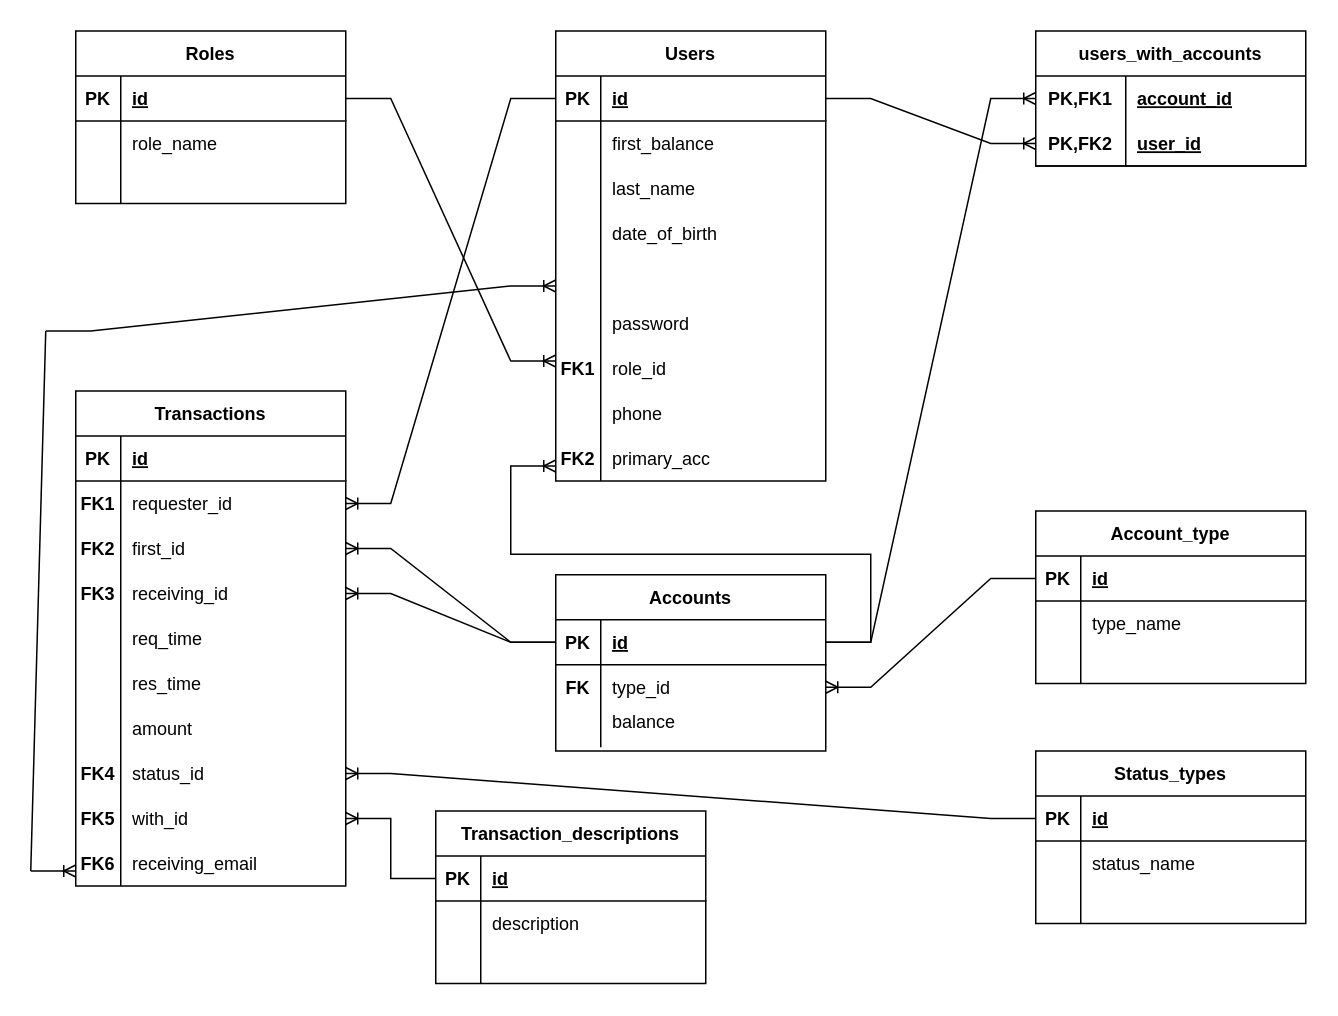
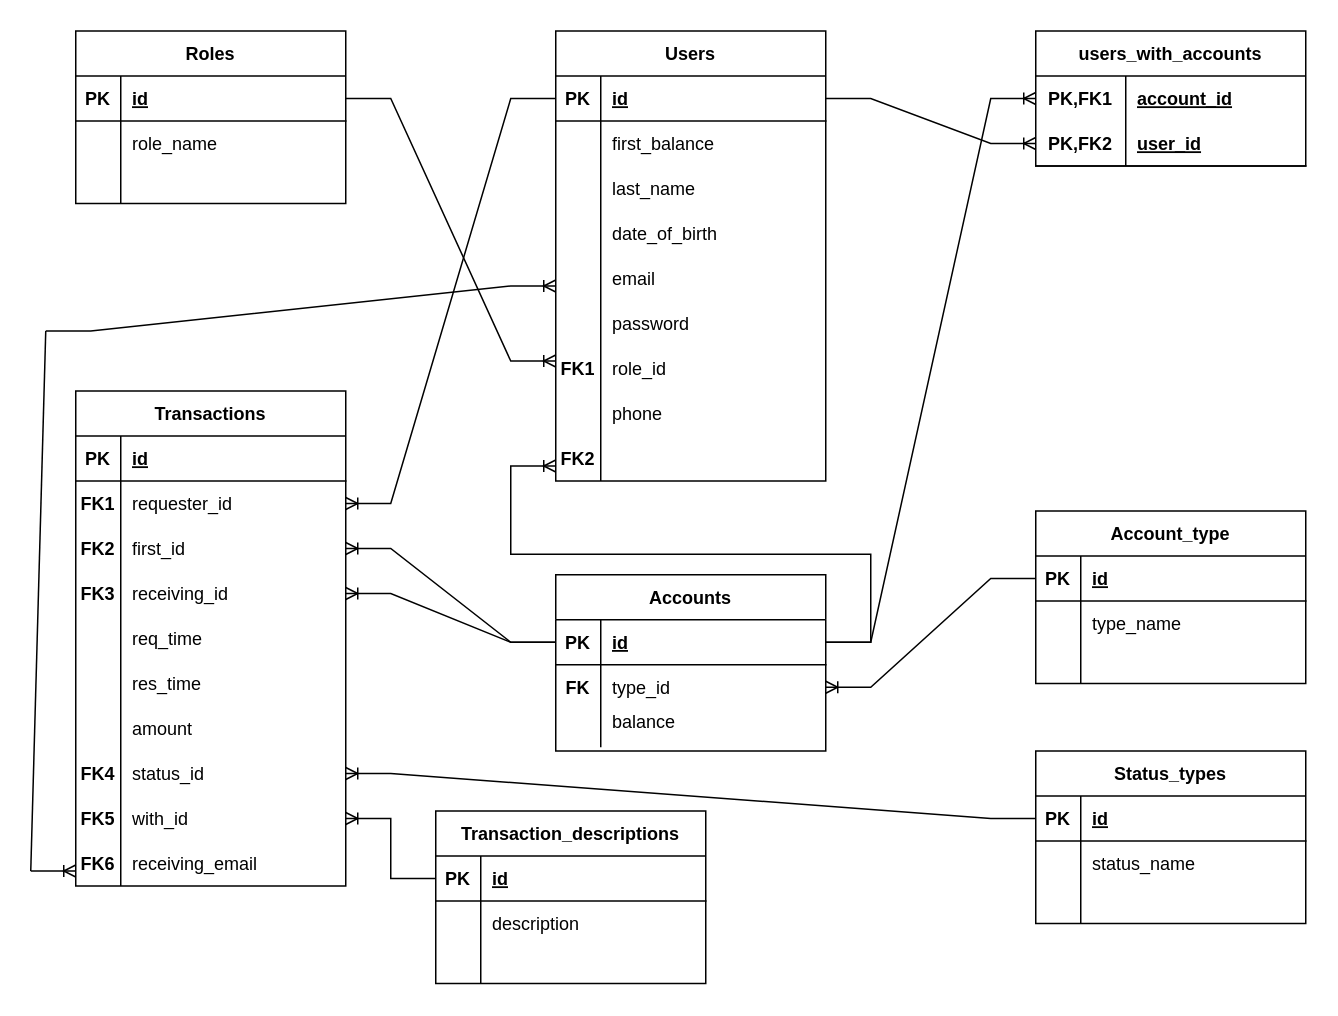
none -> (713, 278)
(713, 458) -> none
